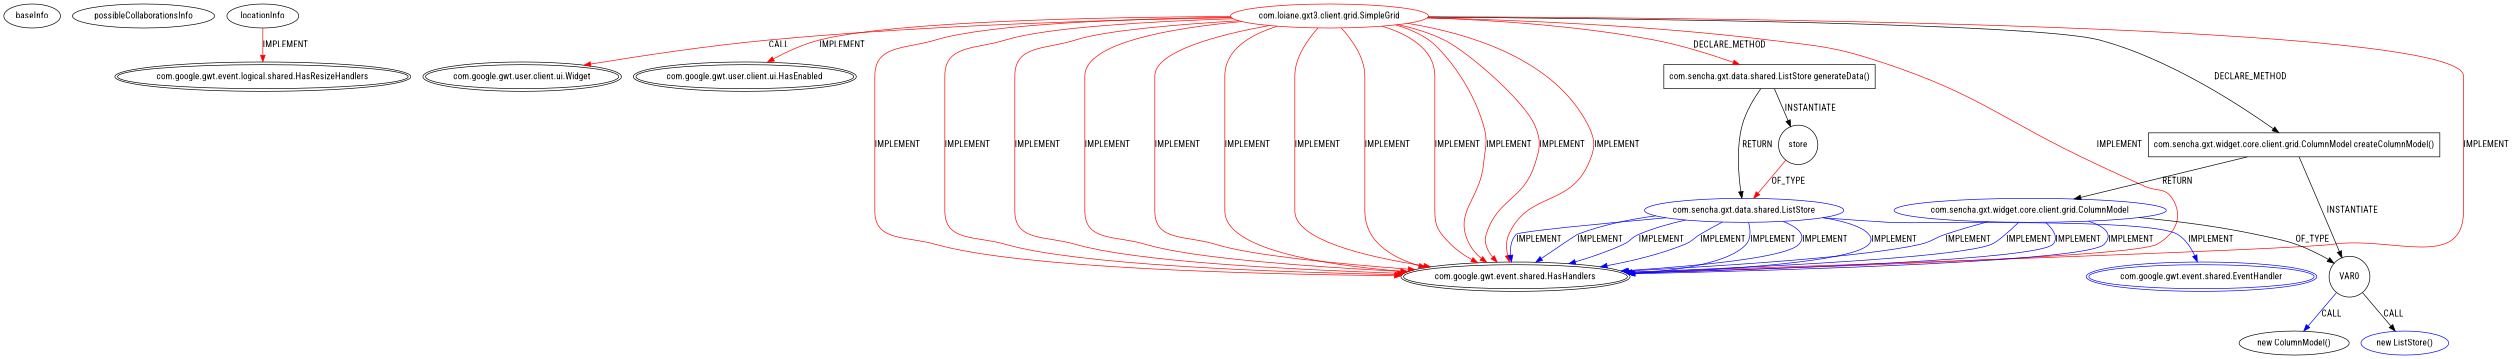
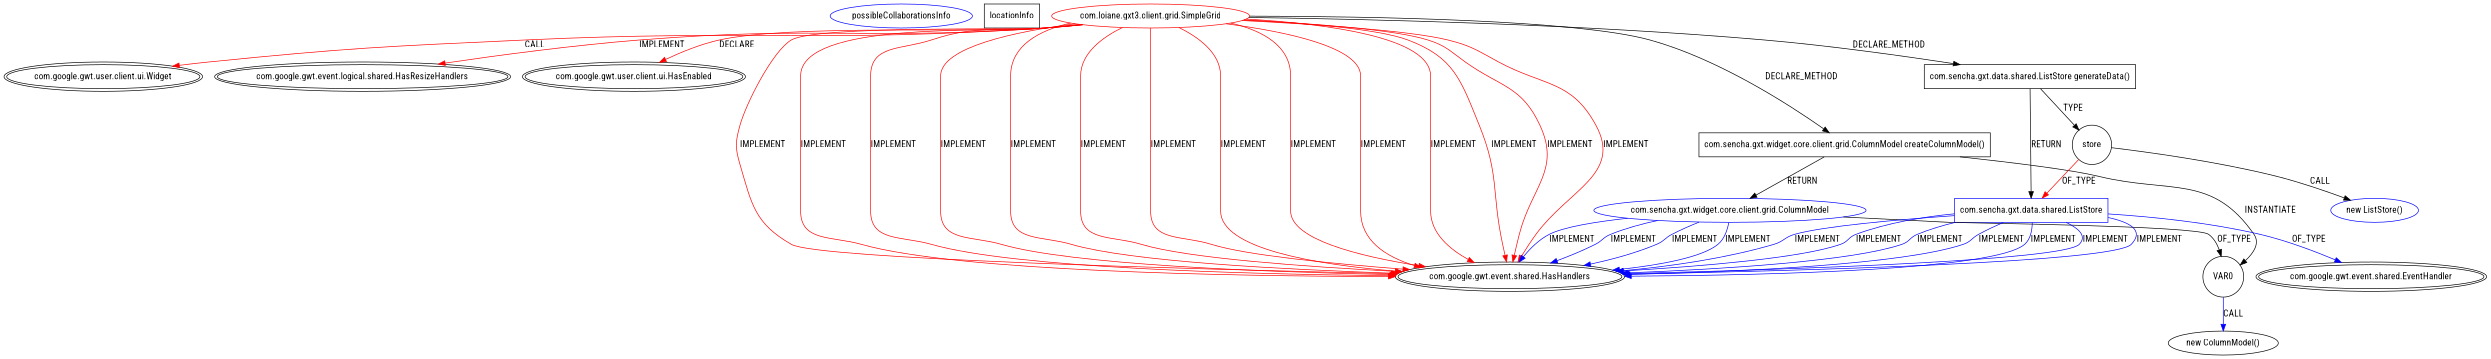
(32, 16) -> none
(144, 16) -> (901, 16)
(263, 16) -> (1012, 16)
(1582, 29) -> (1637, 31)
(263, 42) -> (620, 42)
(842, 45) -> (737, 45)
(1810, 108) -> (2073, 108)
(1744, 210) -> (2031, 210)
(2211, 239) -> (2309, 239)
(2201, 277) -> (2371, 277)
(2377, 309) -> (2229, 166)
